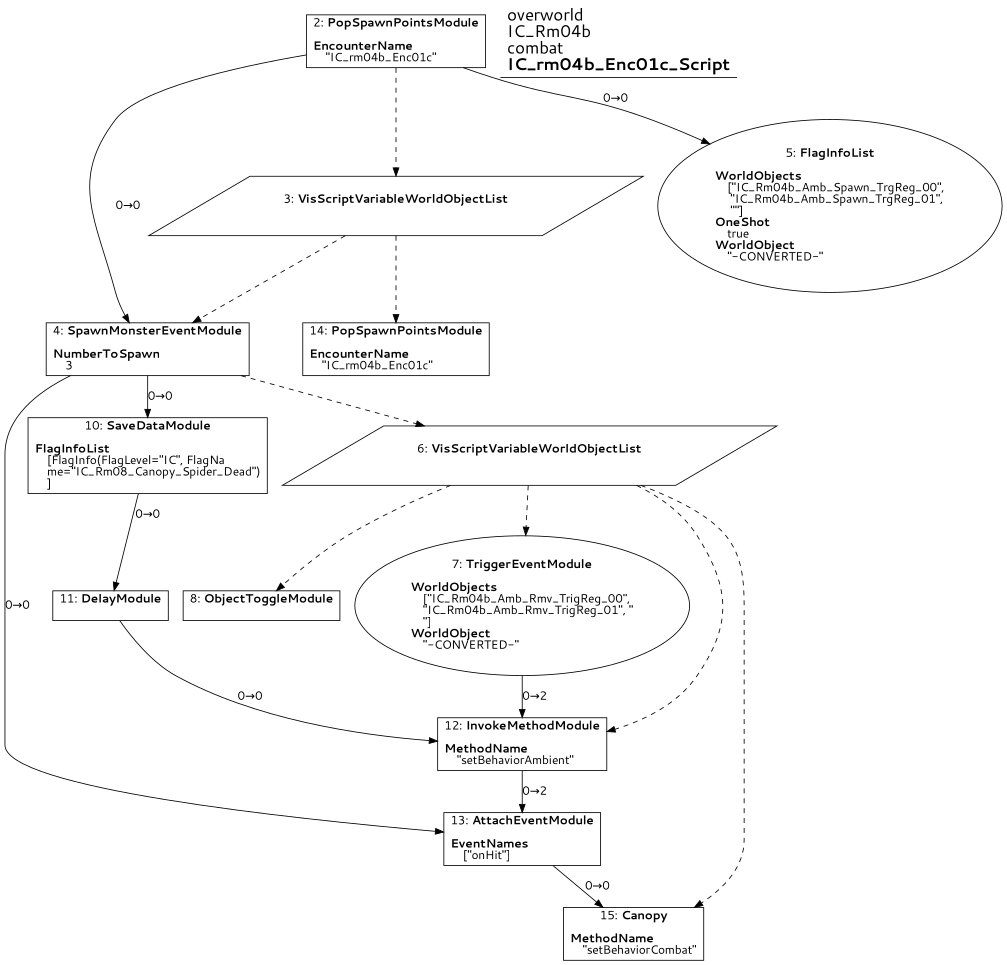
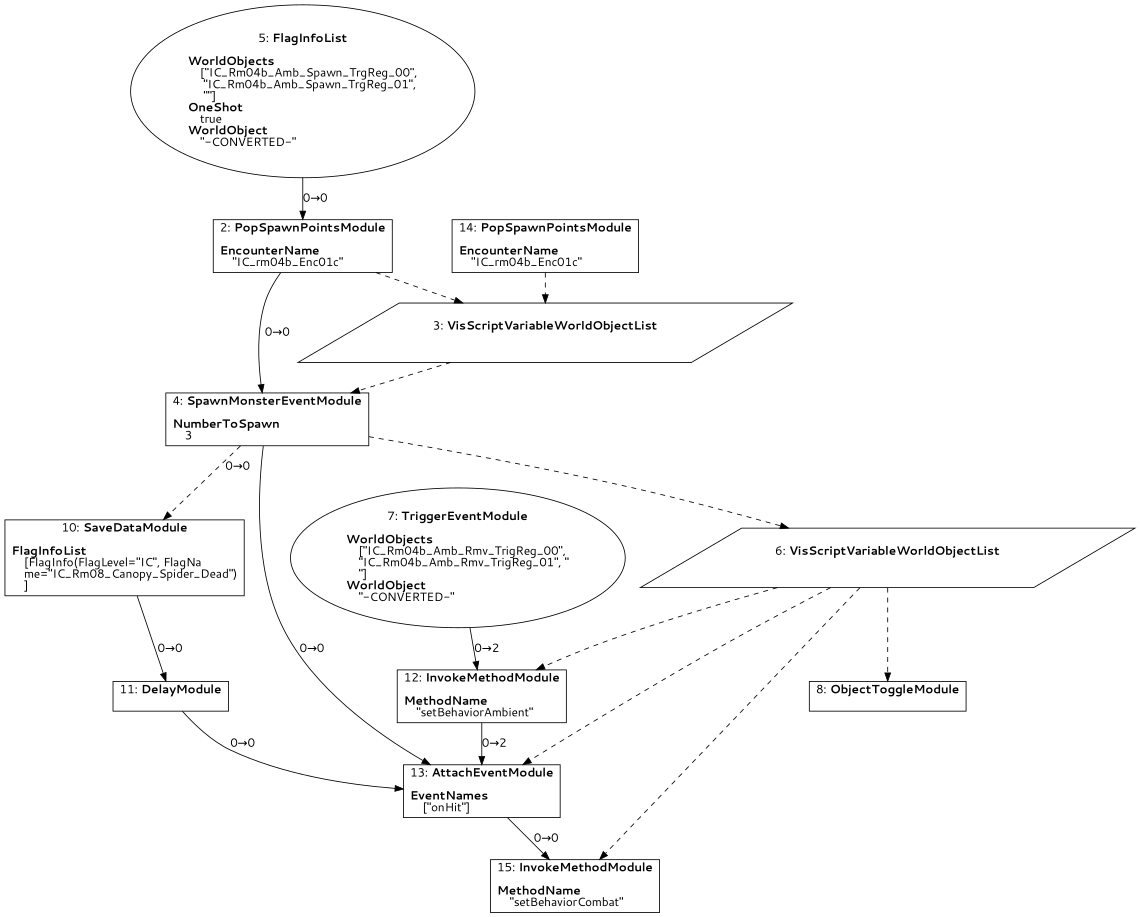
(619, 41) -> none
(584, 100) -> (303, 194)
(396, 275) -> (545, 284)
(148, 392) -> (205, 480)
(527, 506) -> (679, 671)
(261, 710) -> (281, 769)
(644, 916) -> (586, 868)
